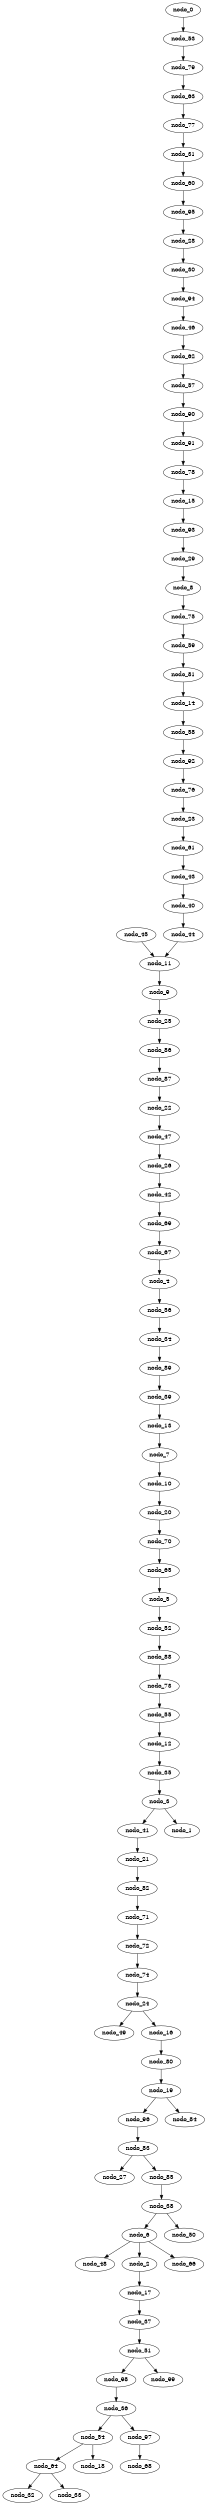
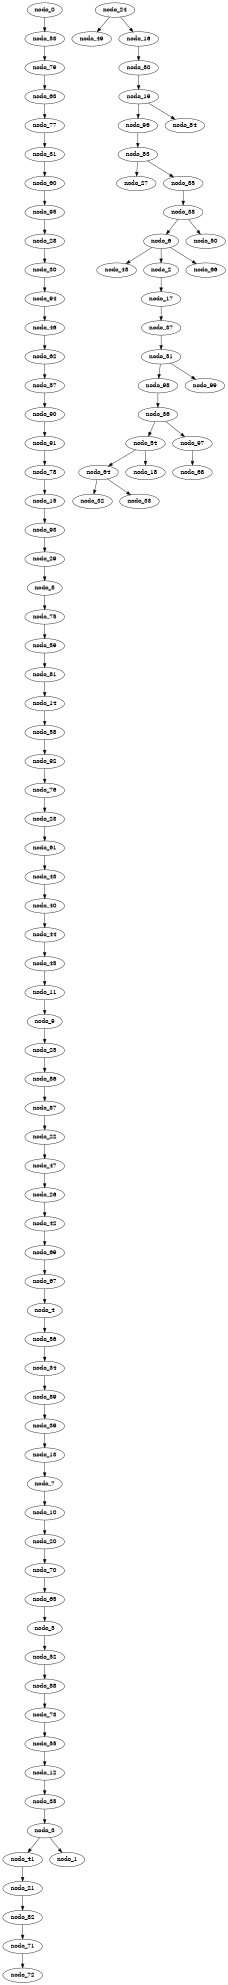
(173, 948) -> (45, 947)
(137, 1975) -> none
